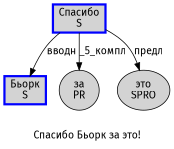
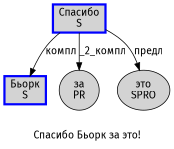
(61, 51) -> (61, 51)
(103, 51) -> (103, 51)
